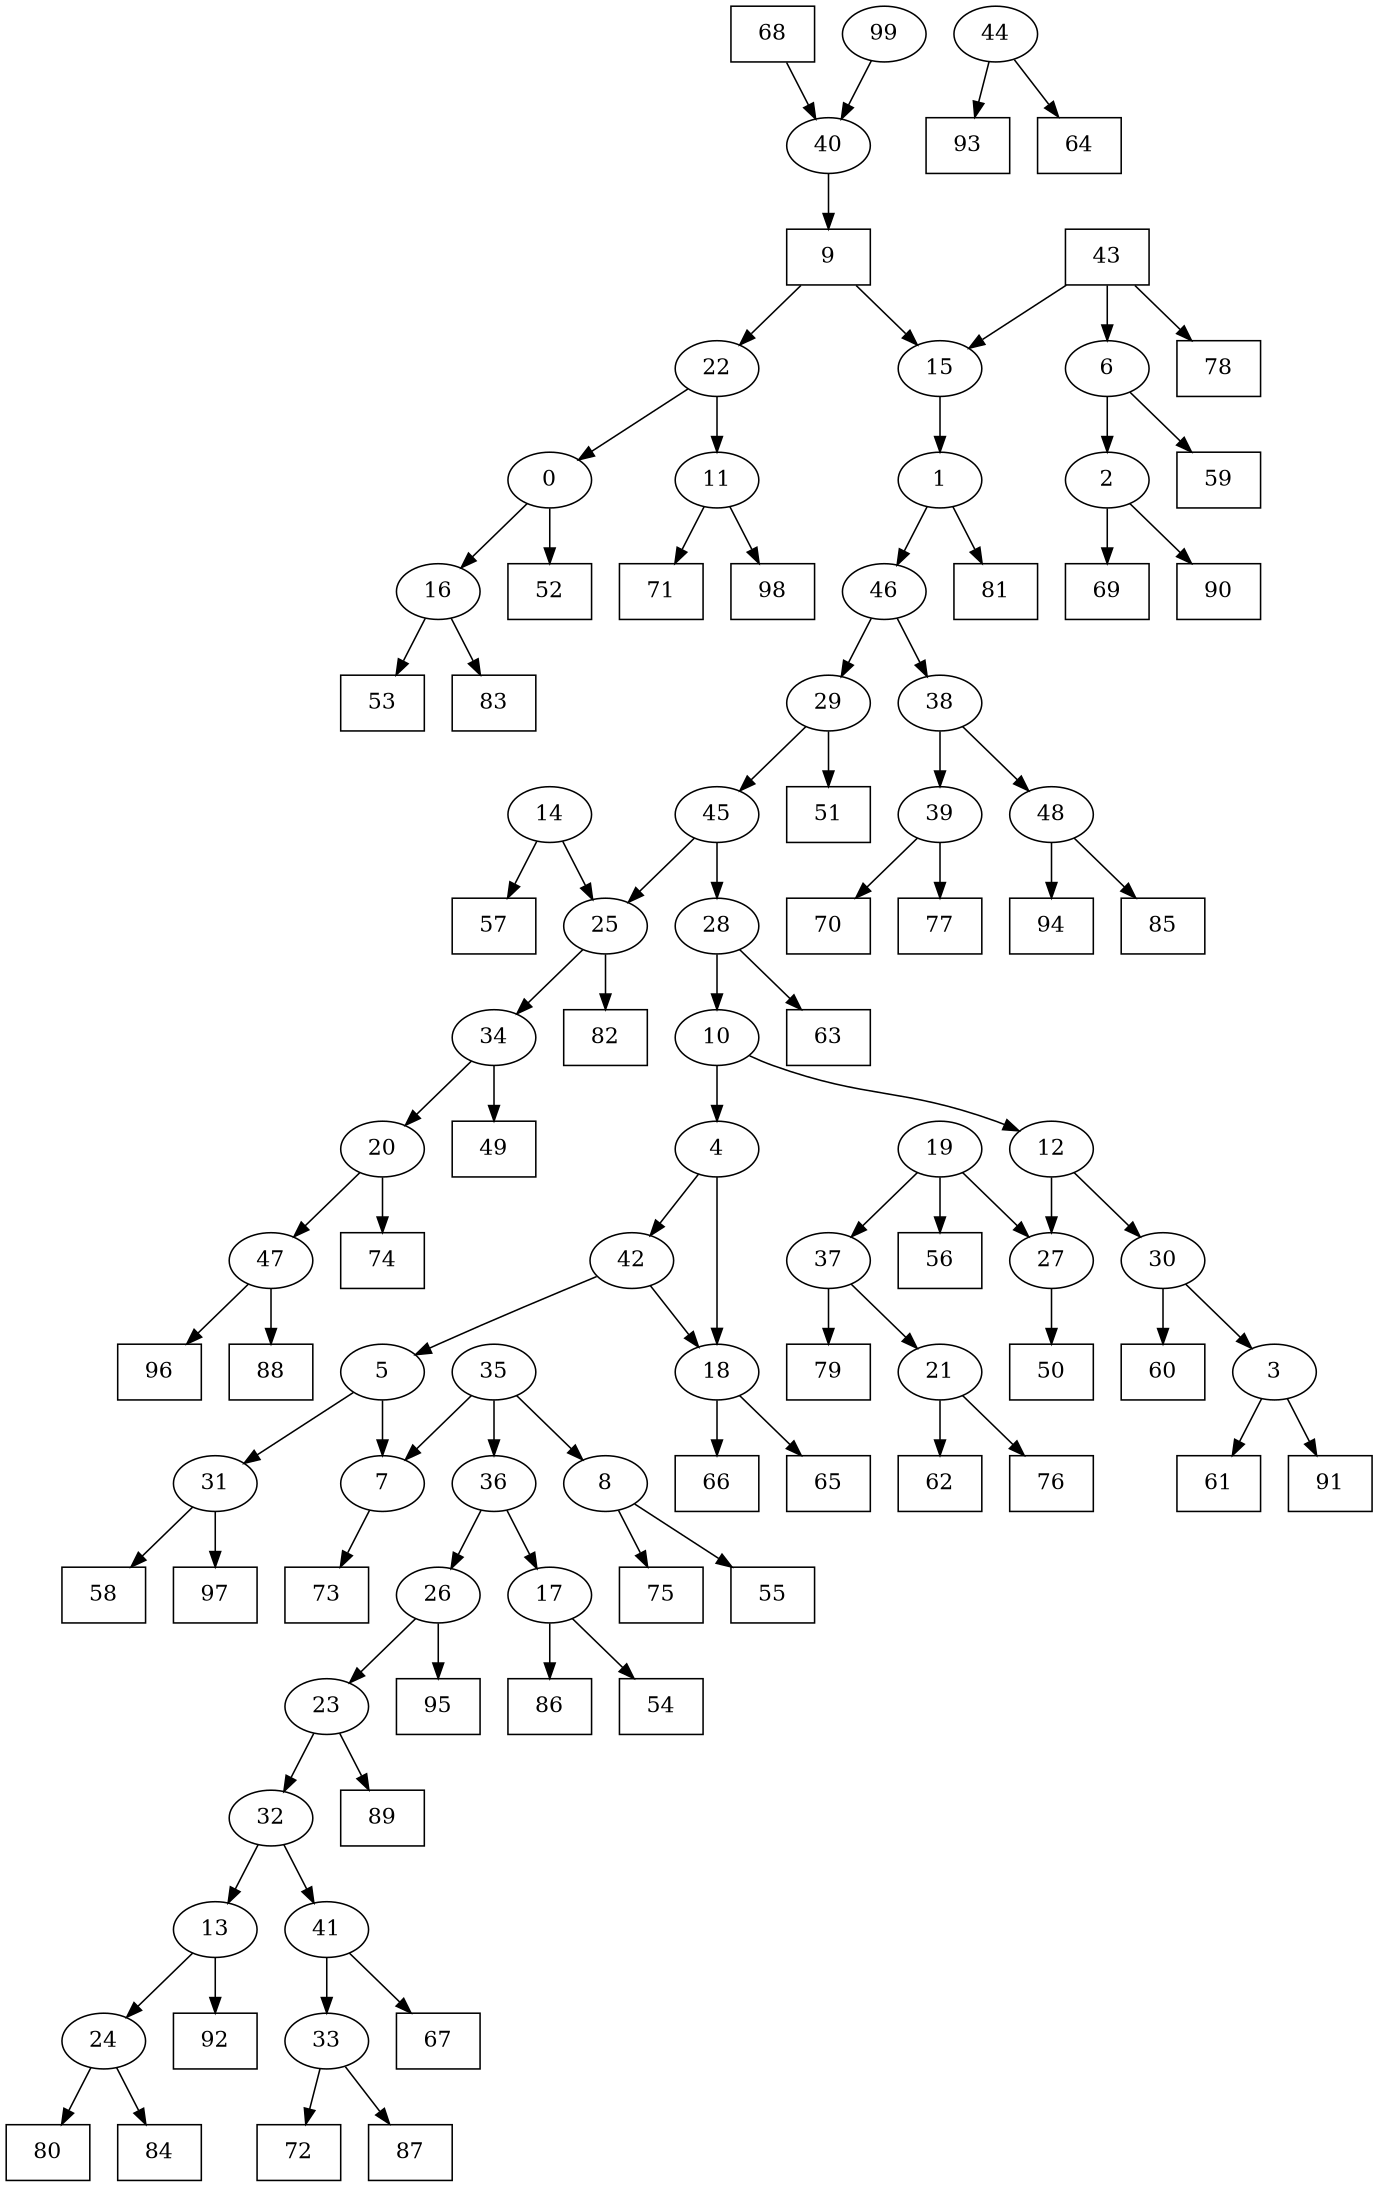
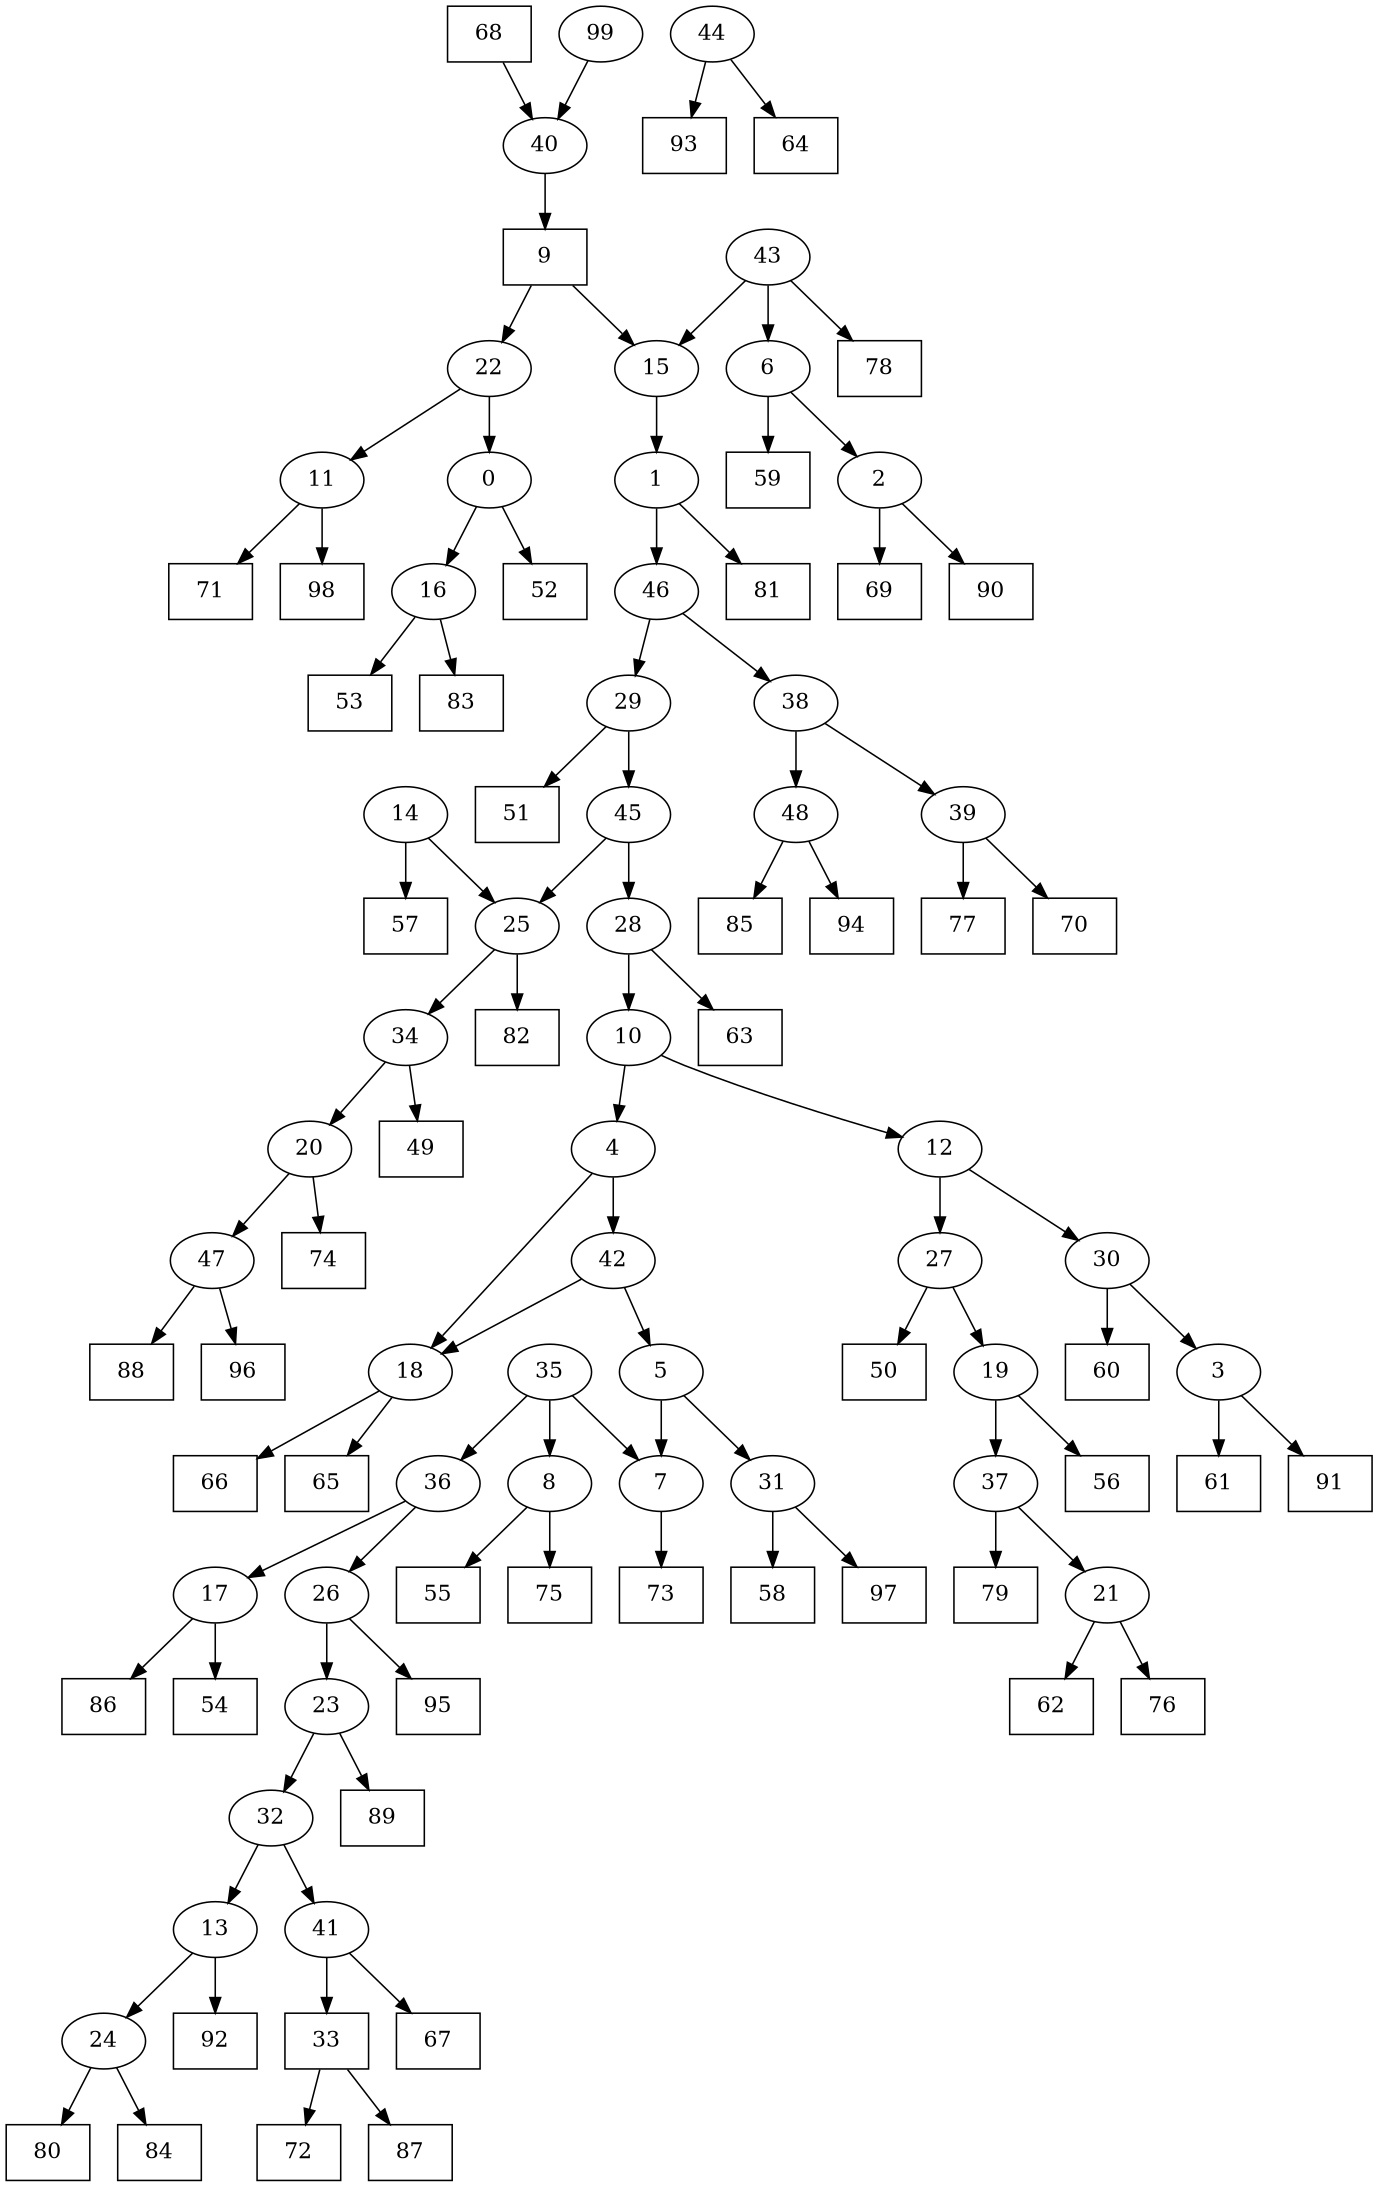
(1107, 257) -> (768, 257)
(990, 1199) -> (964, 1309)
(327, 2041) -> (327, 2041)
